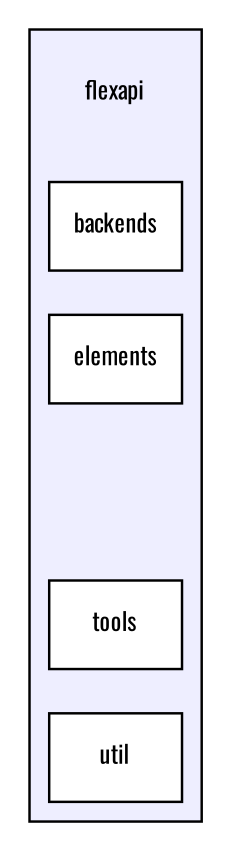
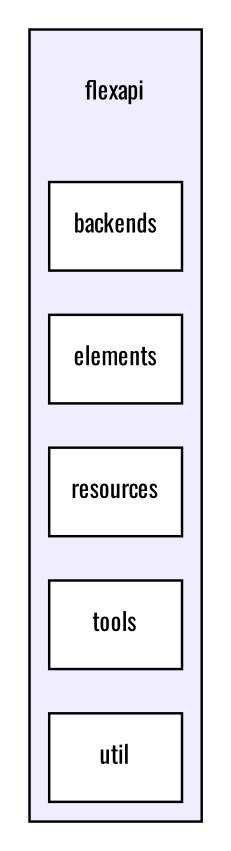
none -> (116, 492)
